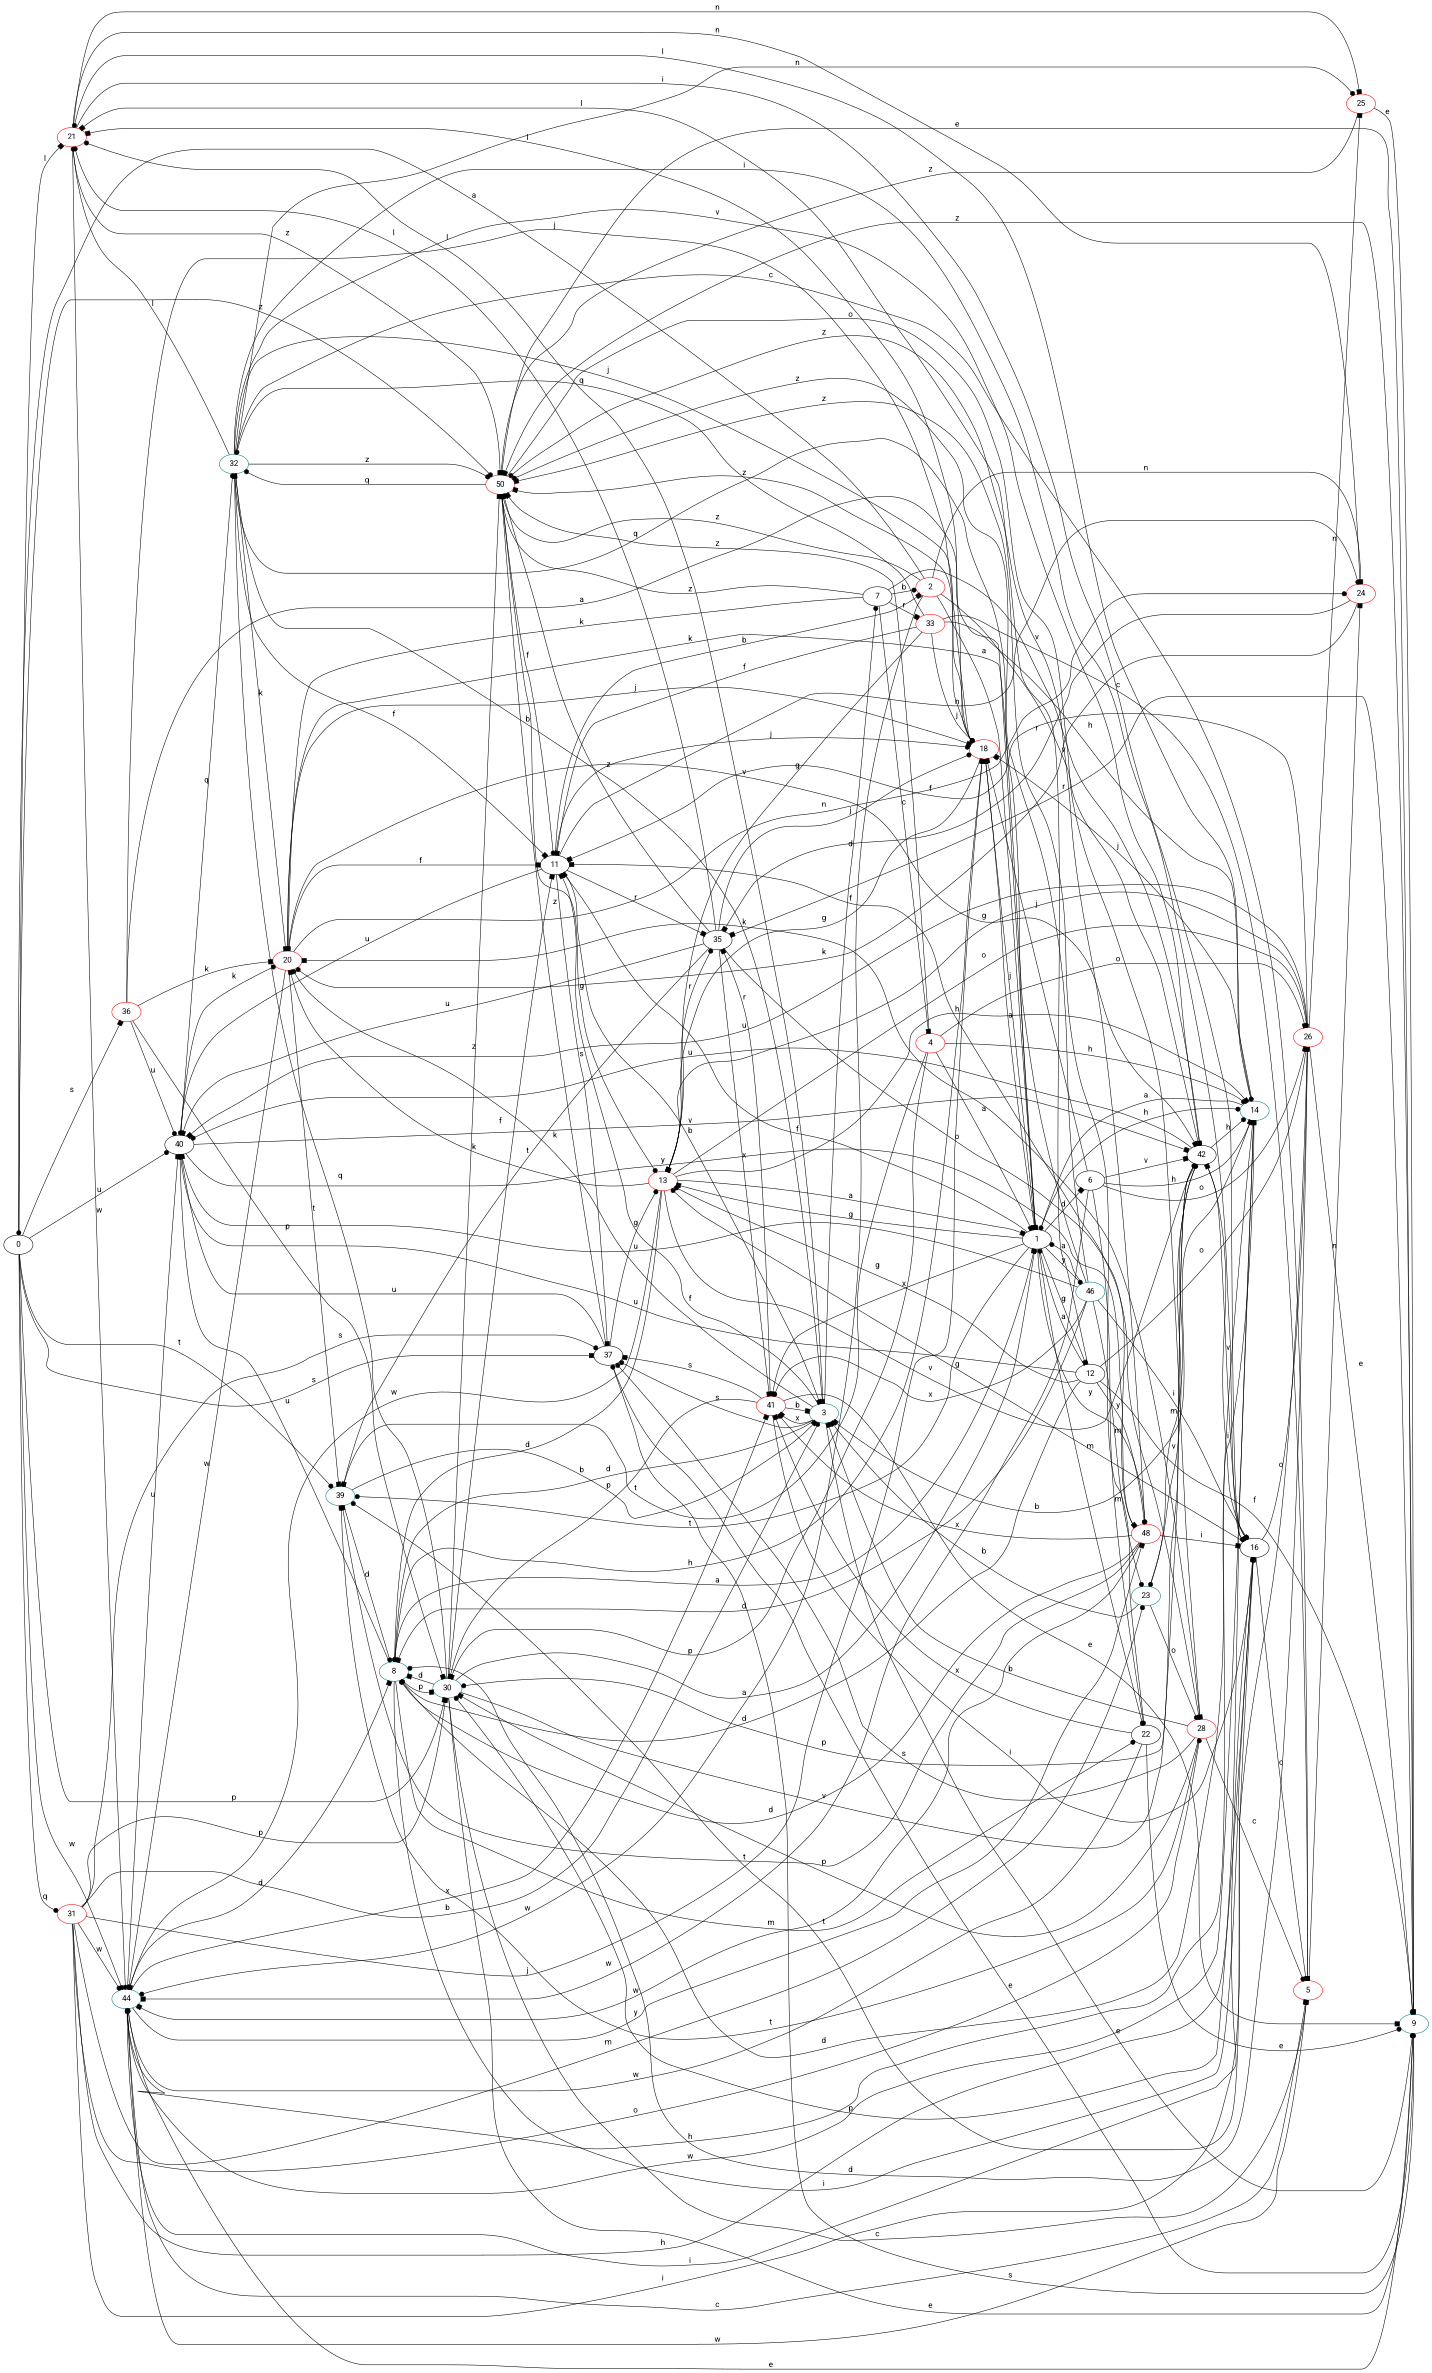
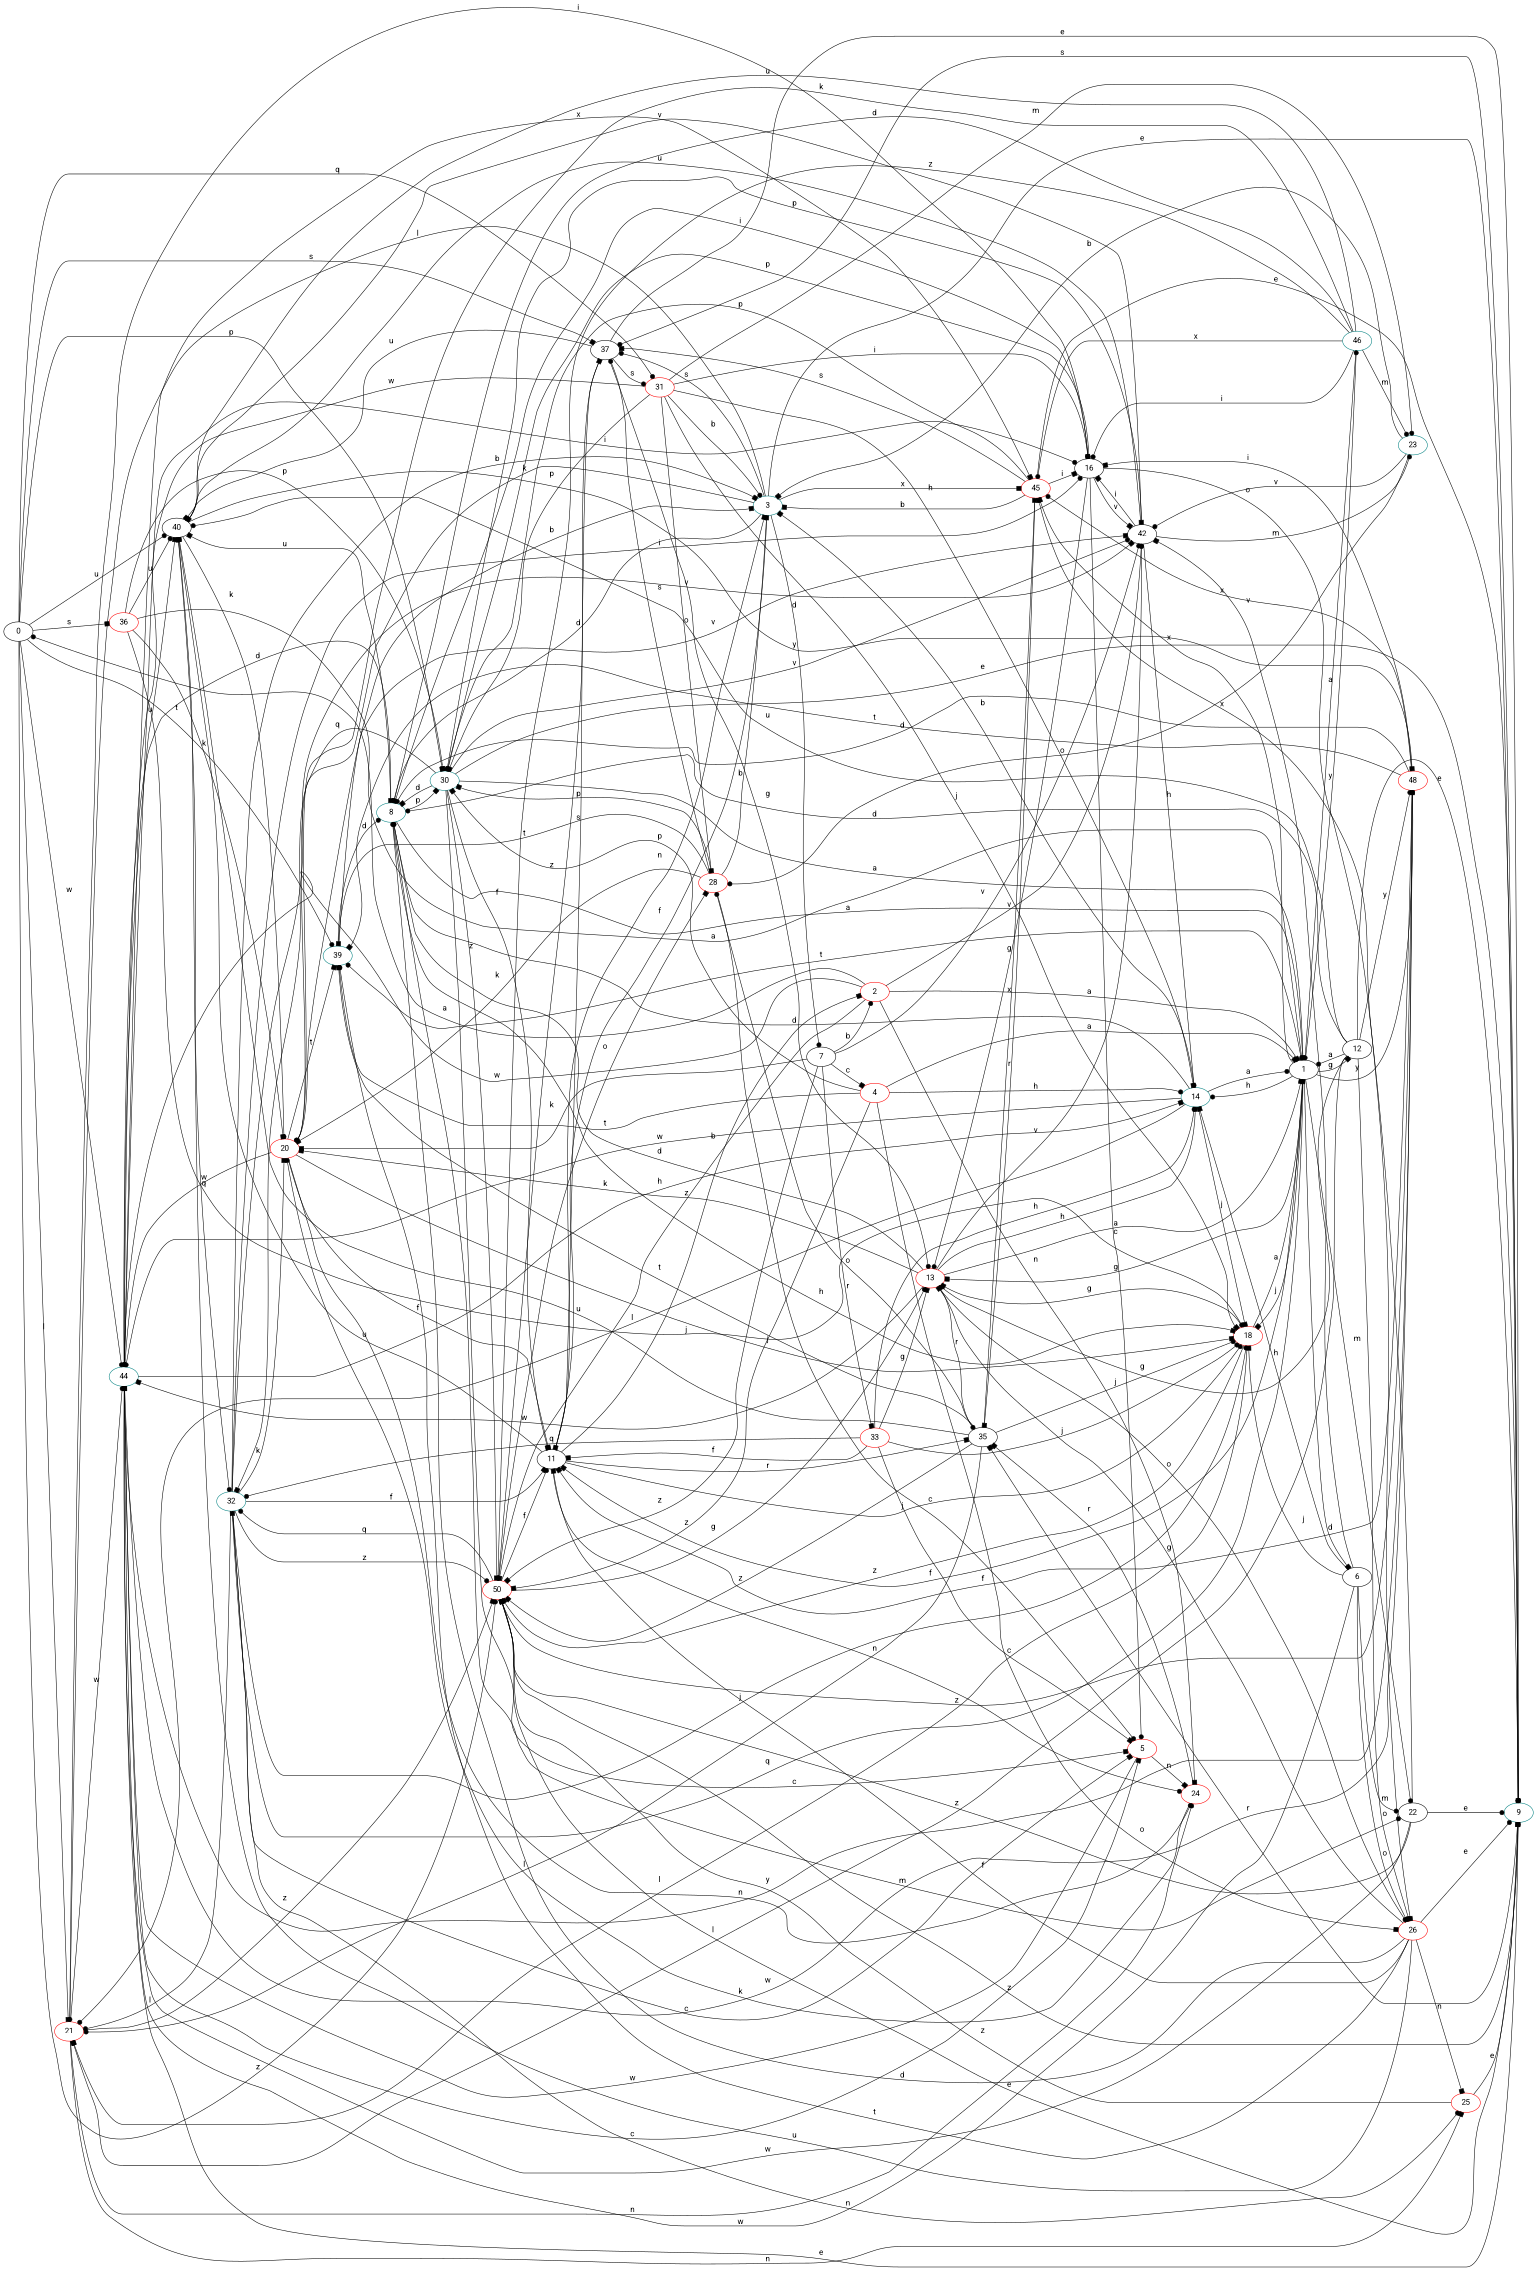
(690, 1131) -> (660, 856)
(771, 1406) -> (1036, 488)
(167, 1452) -> (625, 373)
(1255, 1501) -> (1439, 779)
(624, 2118) -> (685, 632)
